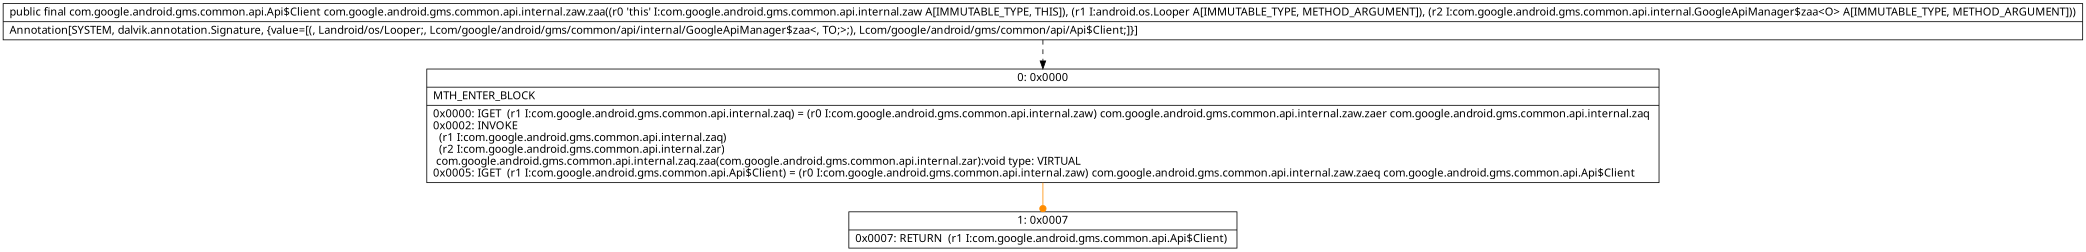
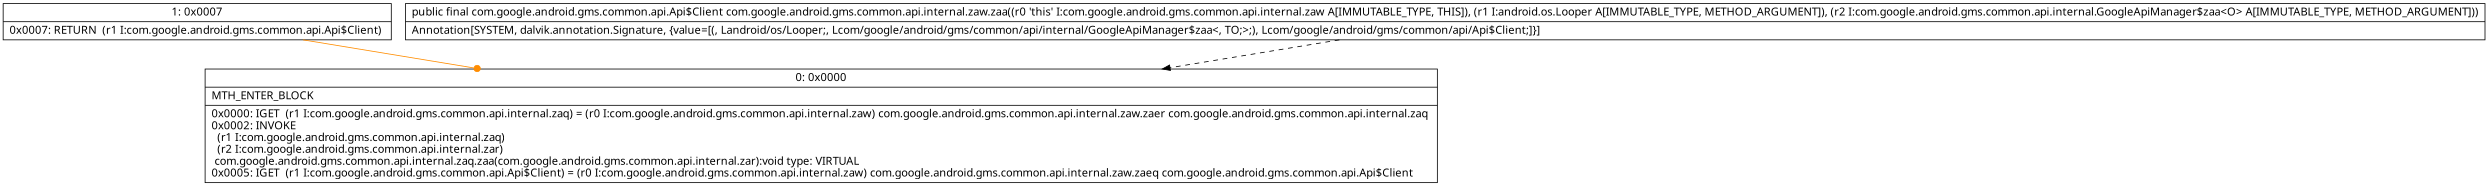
(1043, 194) -> (388, 54)
